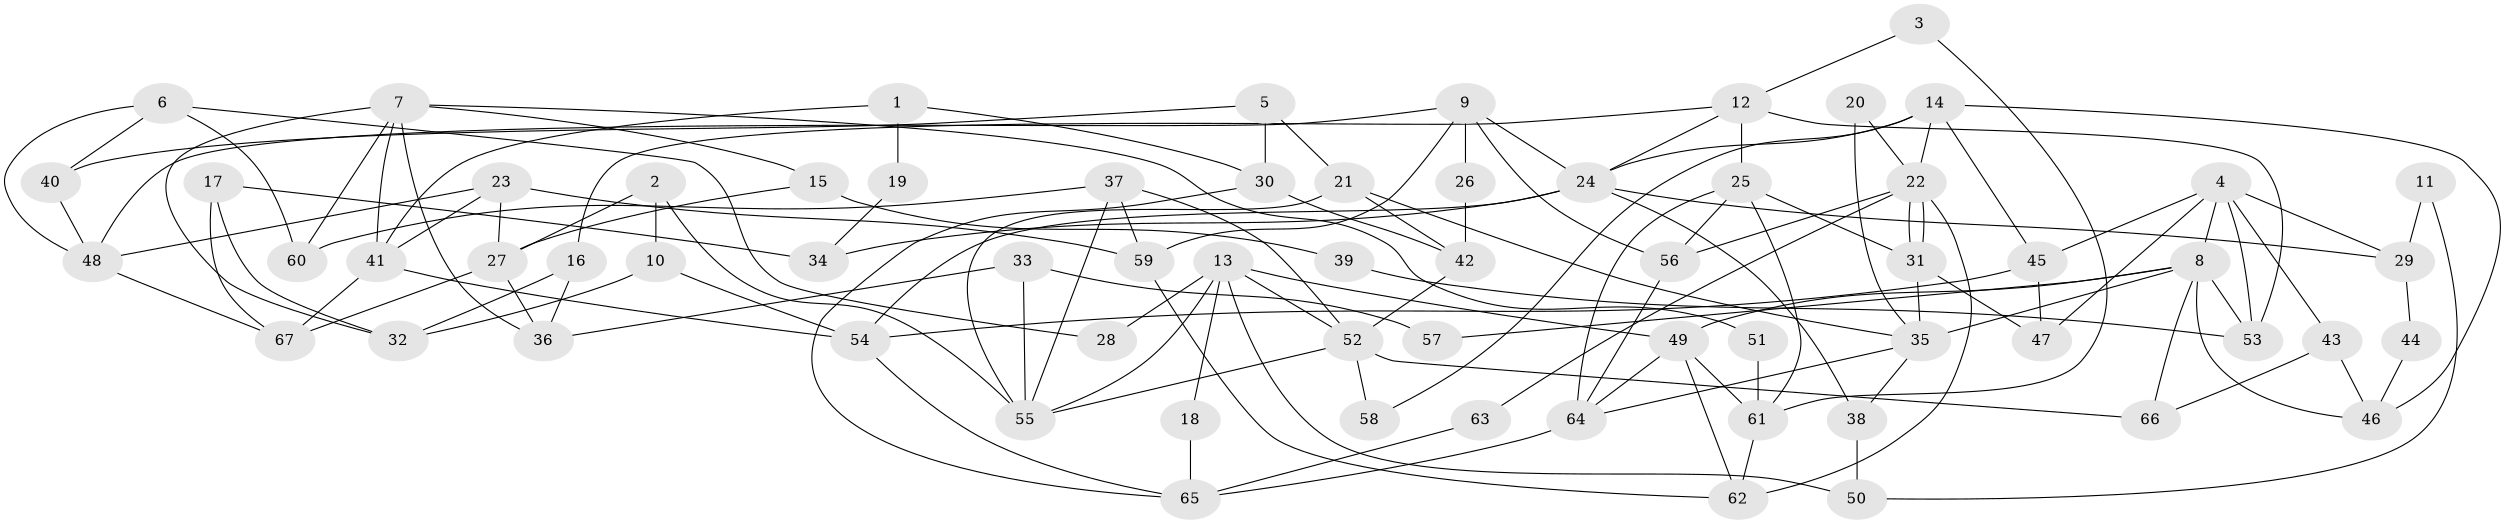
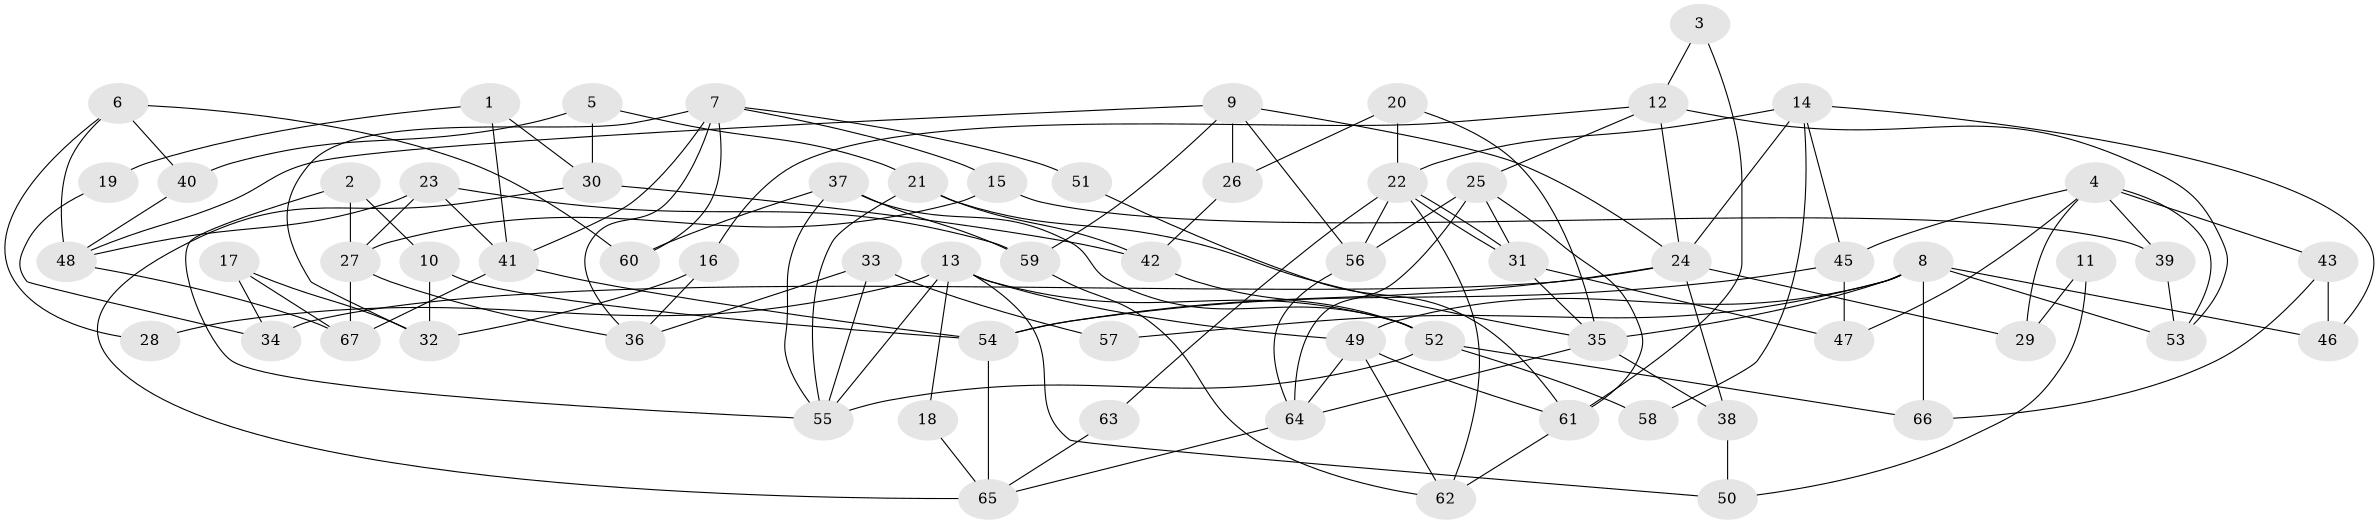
none -> (1315, 143)
(2211, 222) -> (2130, 222)
(2411, 341) -> none
